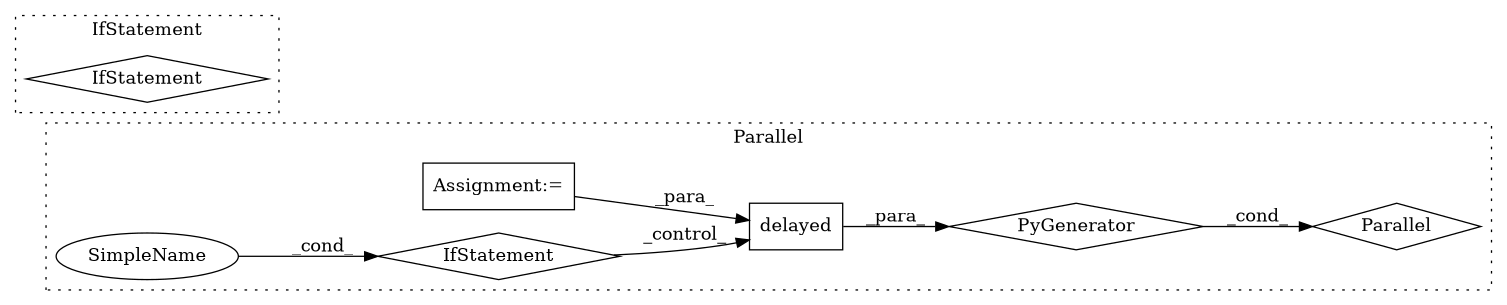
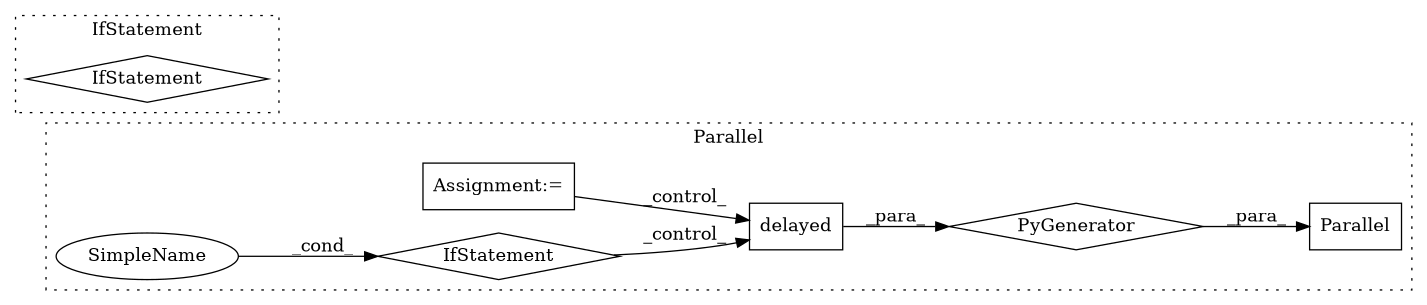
(685, 197) -> (685, 197)
(1258, 217) -> (1257, 217)
(1397, 227) -> (1356, 227)
